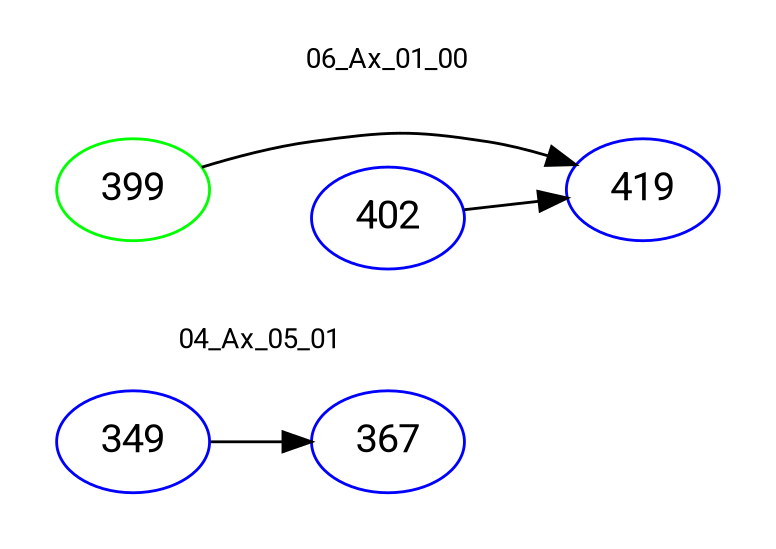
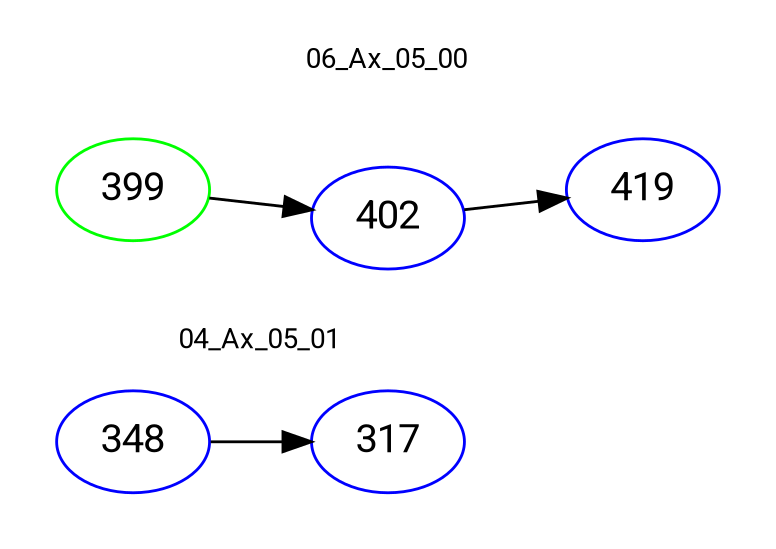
(388, 61) -> (388, 61)
(374, 134) -> (247, 202)
(133, 442) -> (133, 442)
(388, 442) -> (388, 442)
